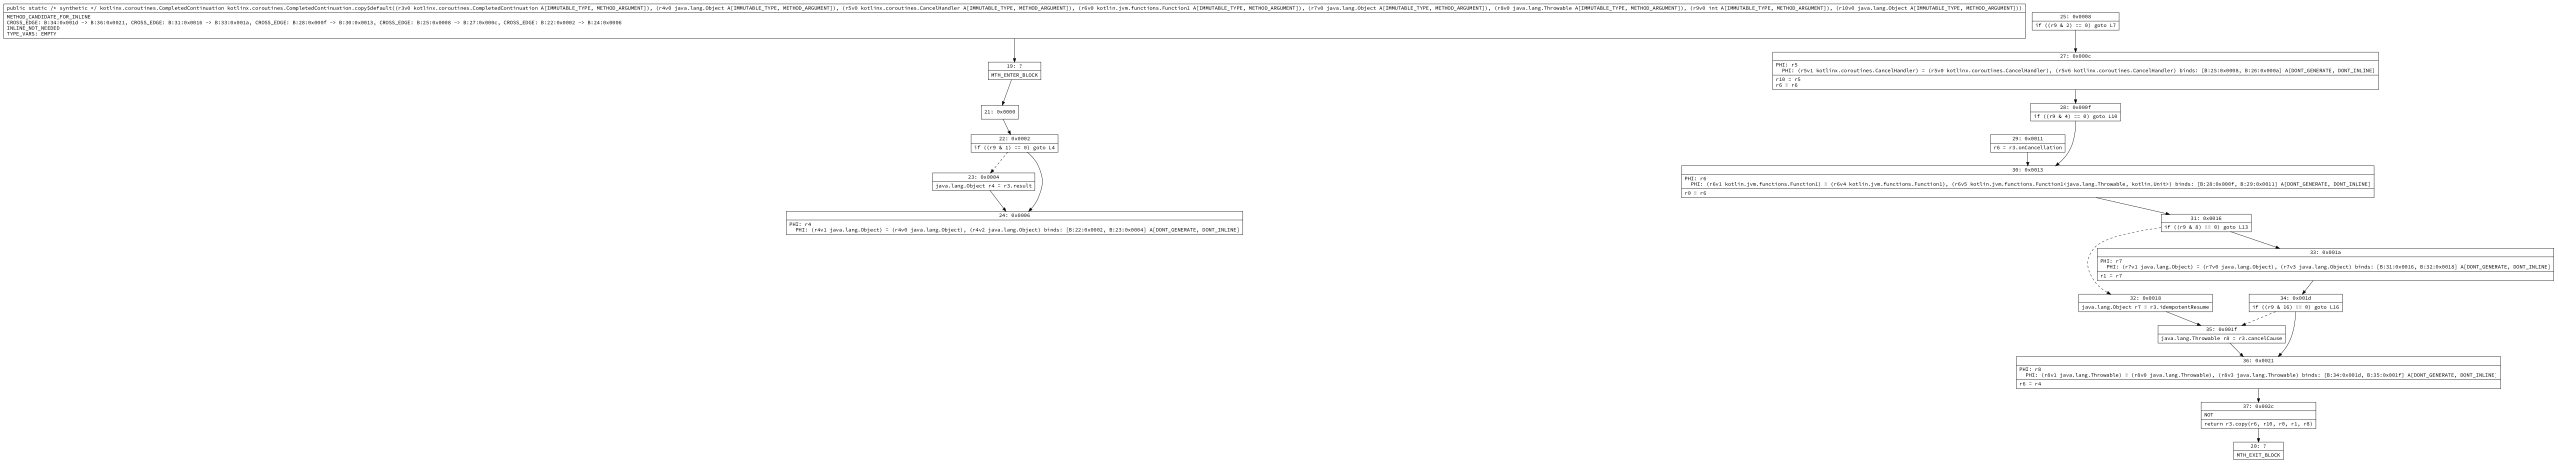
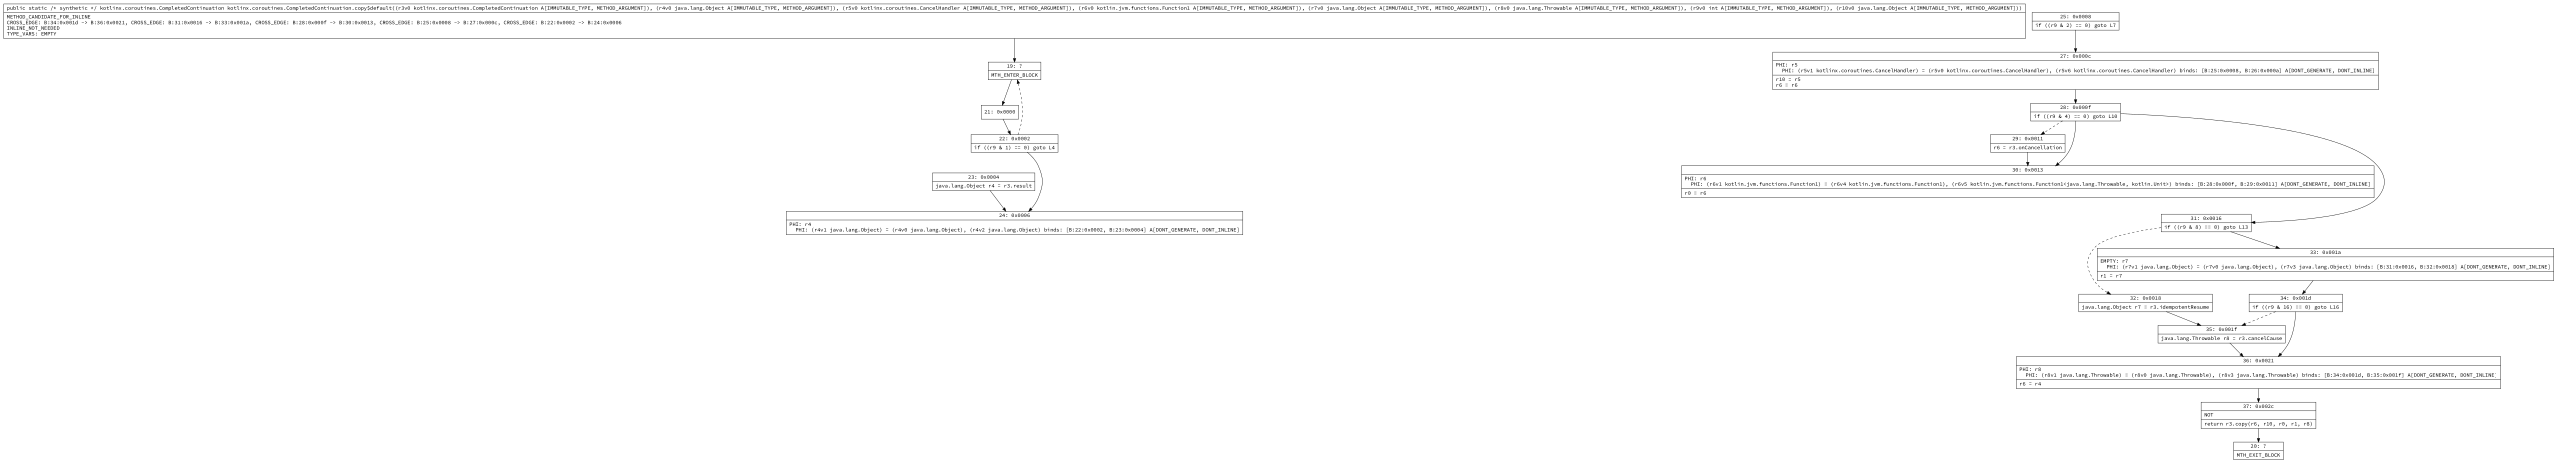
none -> (2053, 127)
(1000, 161) -> (1022, 109)
(2131, 206) -> (2332, 141)
(2113, 261) -> (2116, 261)
